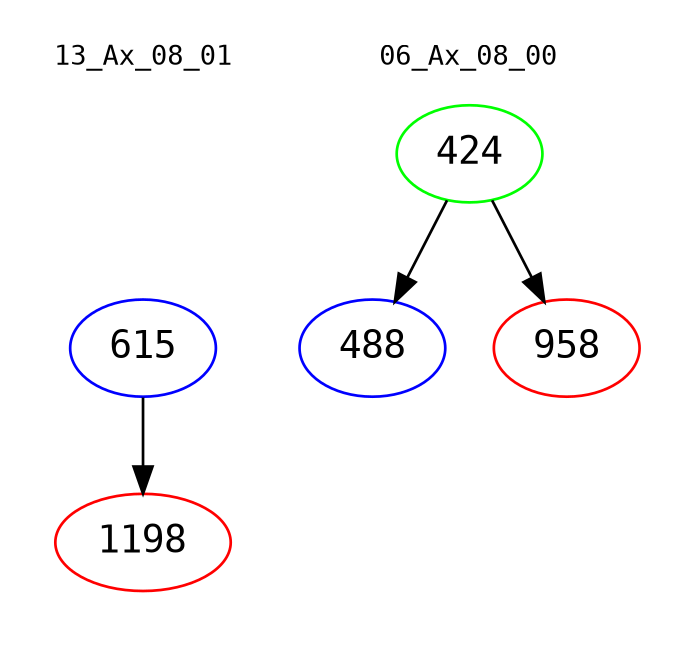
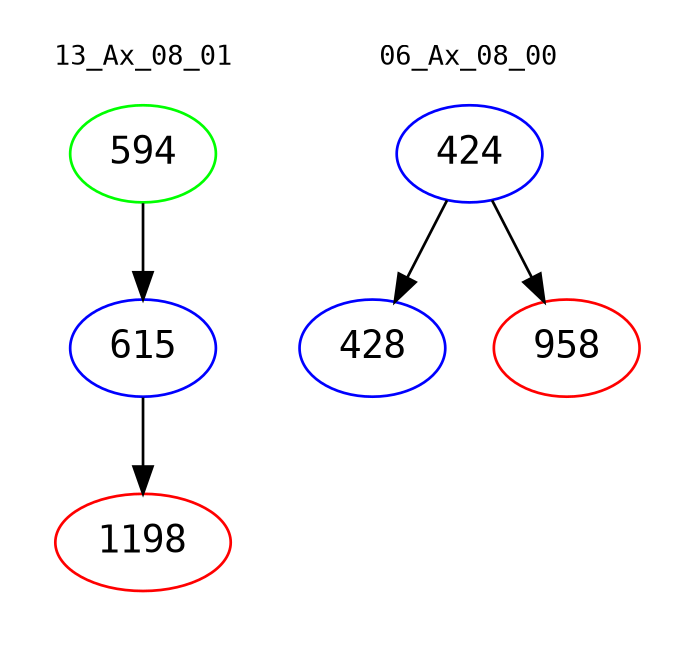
none -> (143, 154)
(470, 154) -> (470, 154)
(372, 348) -> (372, 348)
